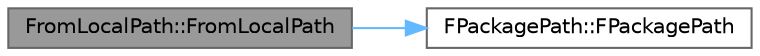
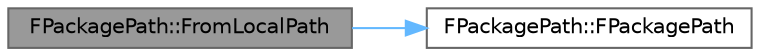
(180, 28) -> (180, 28)
